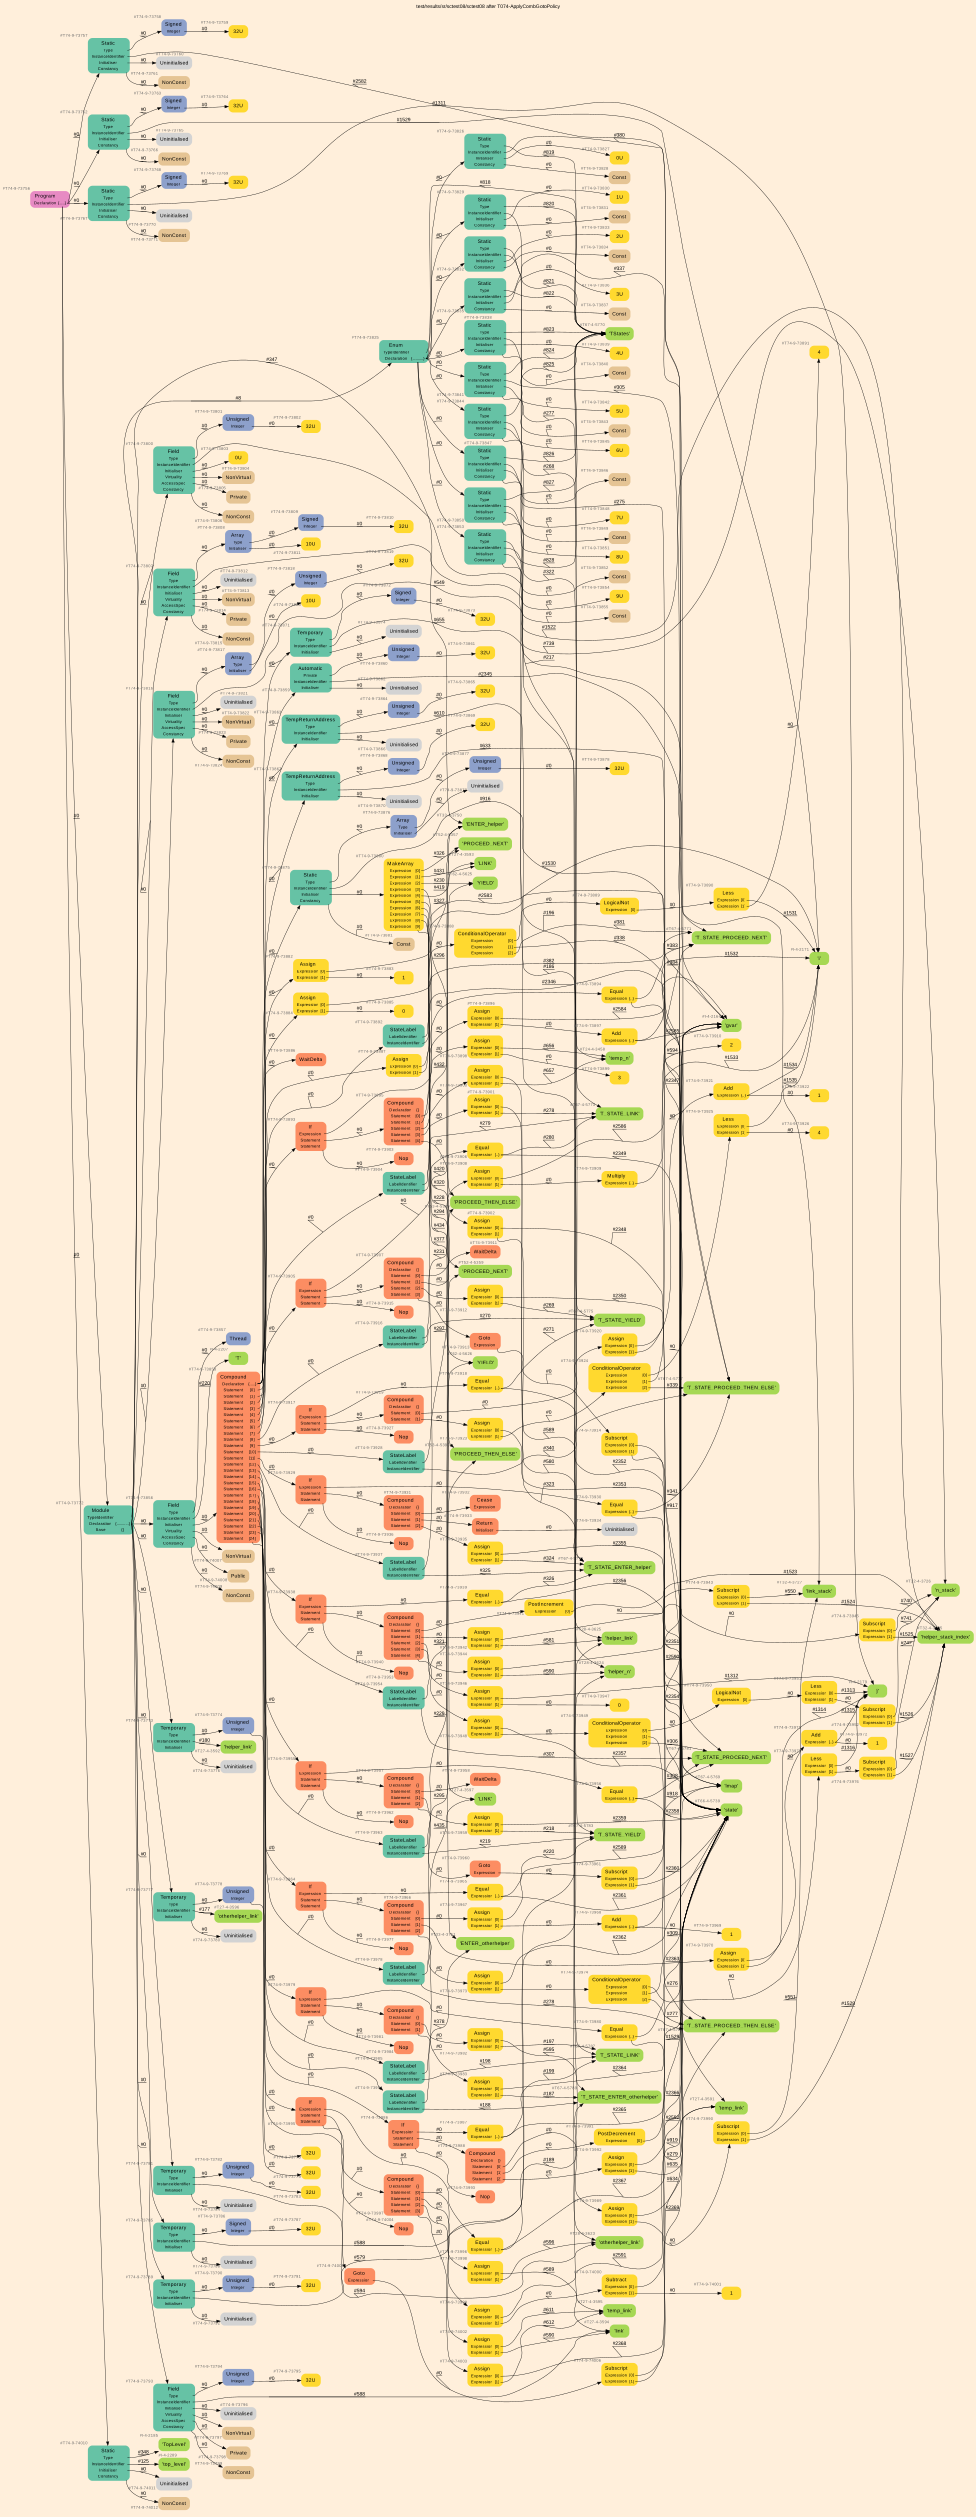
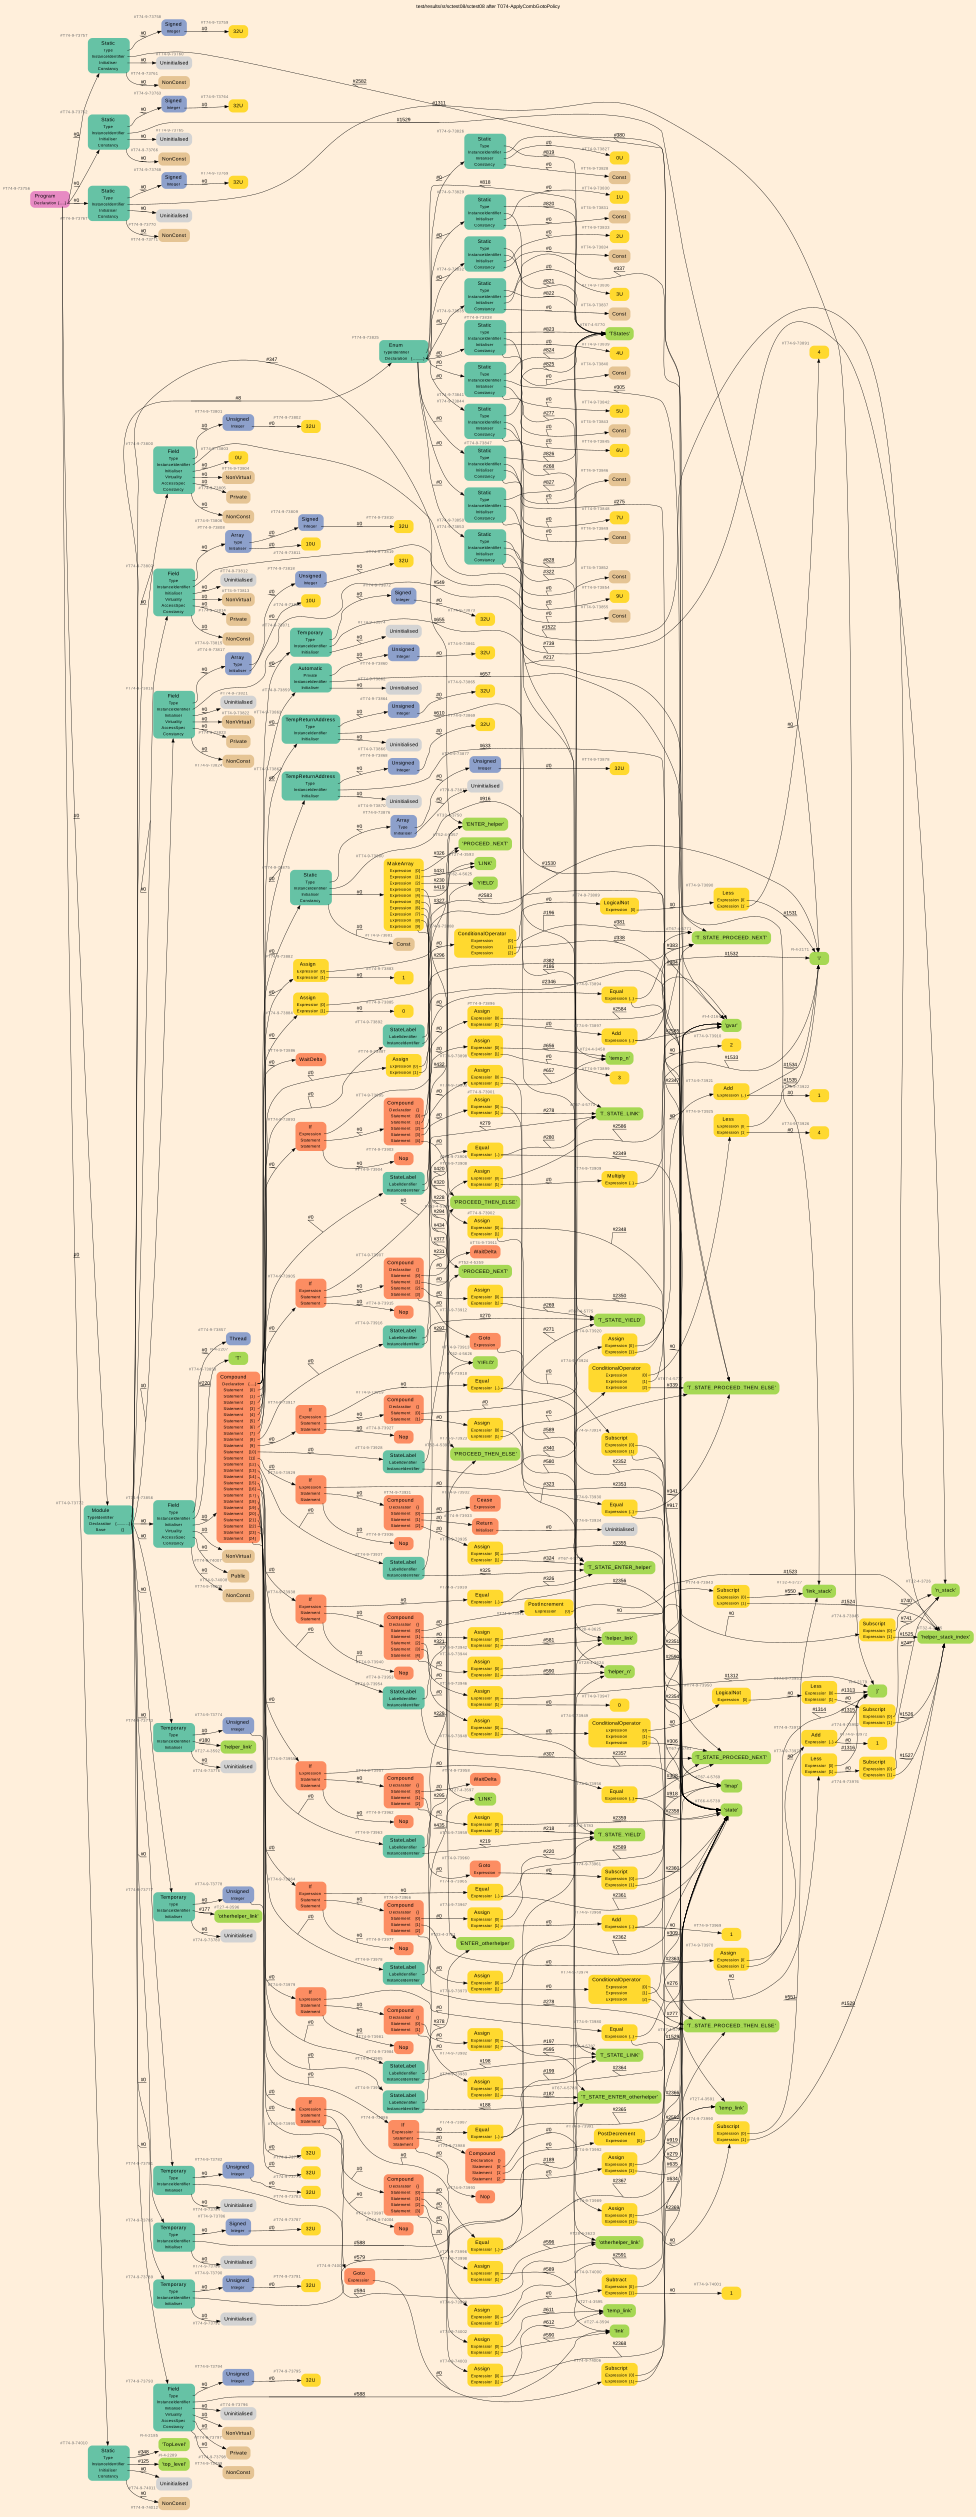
(620, 557) -> none
(485, 674) -> (485, 674)
(672, 1050) -> (672, 1050)
